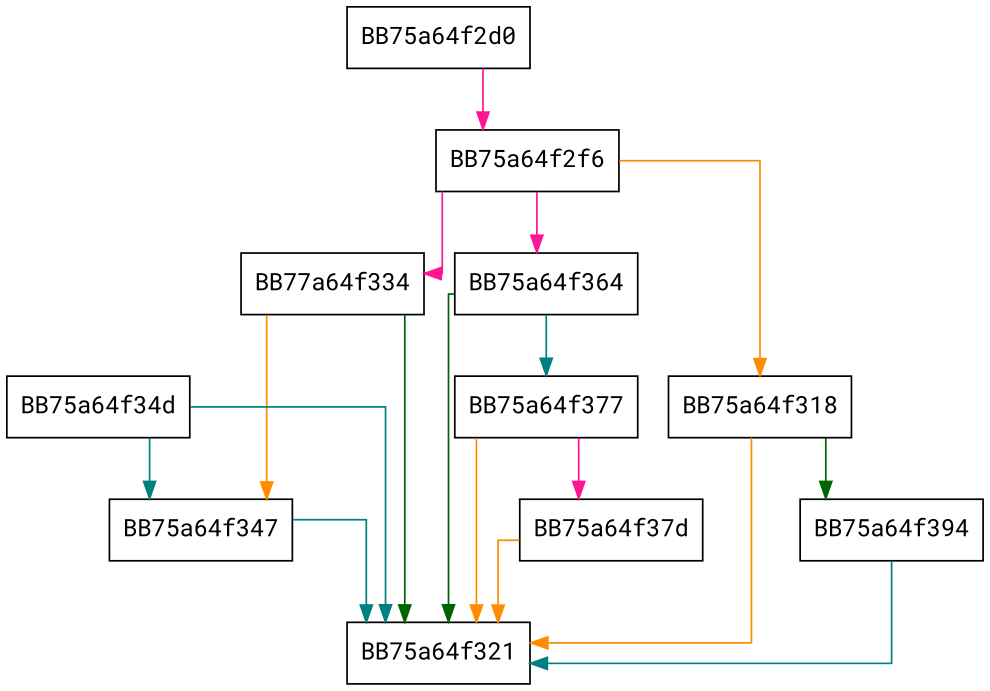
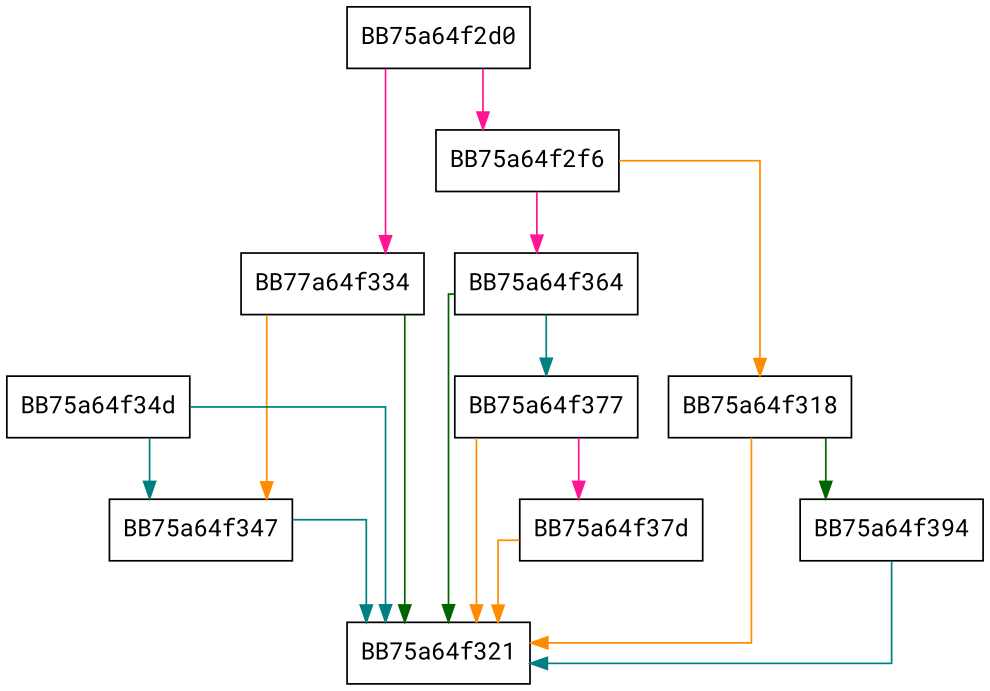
(442, 233) -> (386, 152)
